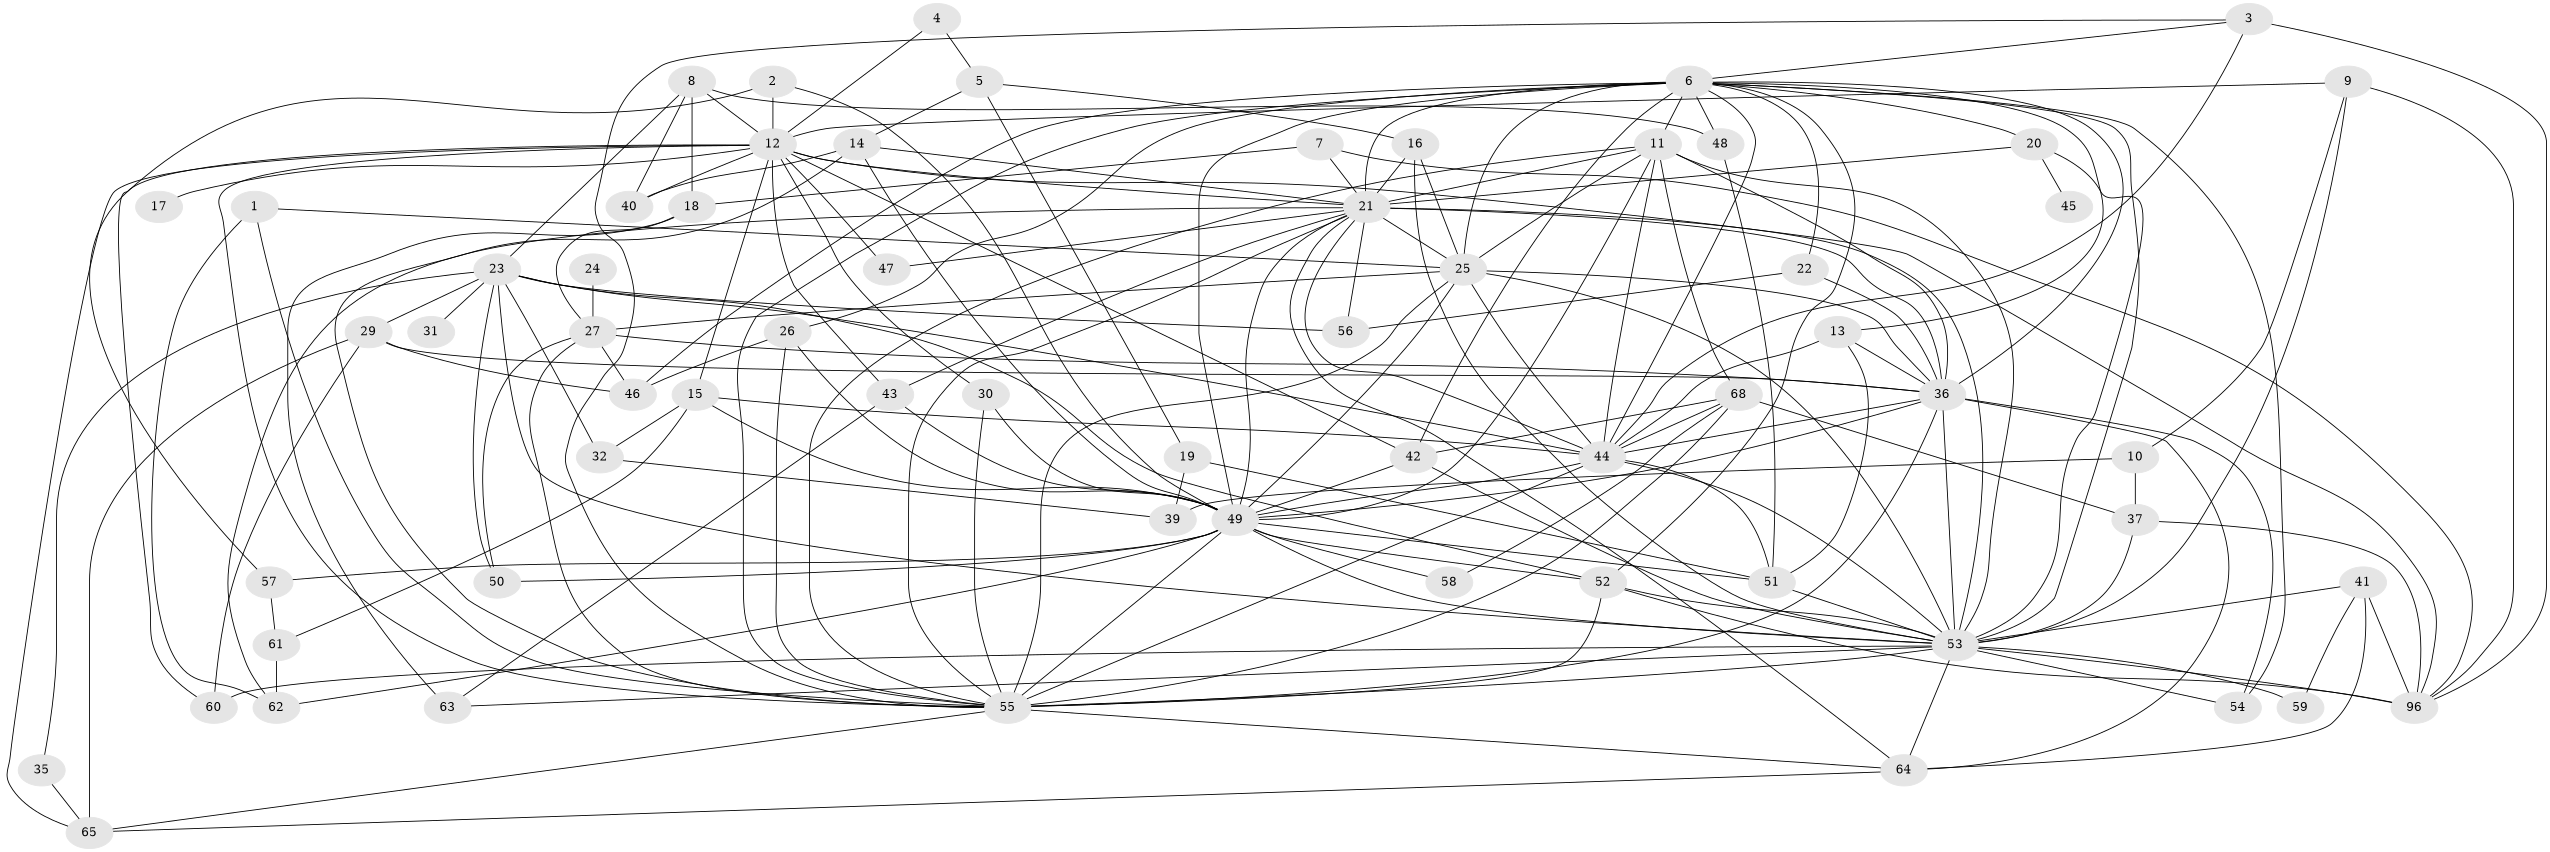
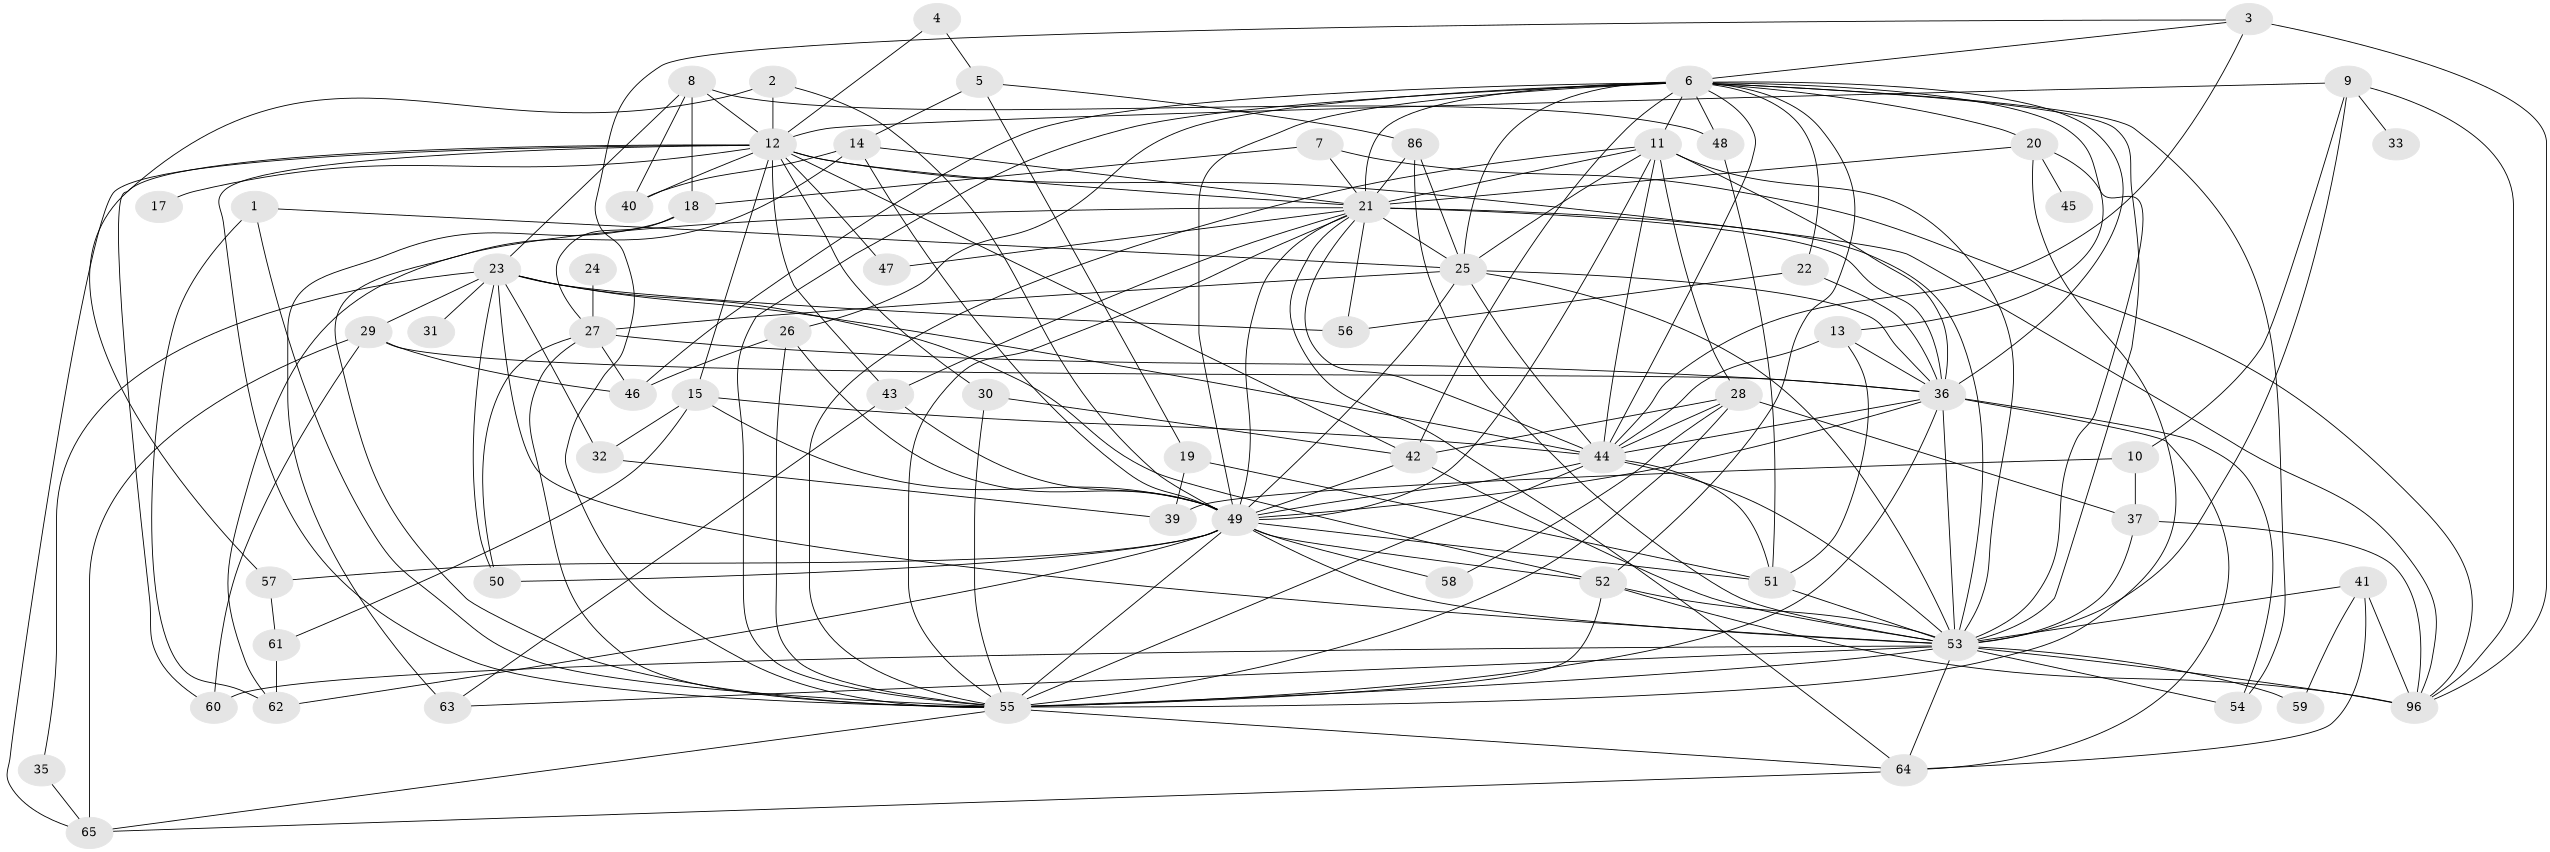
(1415, 144) -> (1415, 144)
none -> (2396, 144)
(1739, 395) -> (1739, 395)
(1142, 410) -> (1833, 682)
(1075, 480) -> (1162, 421)
